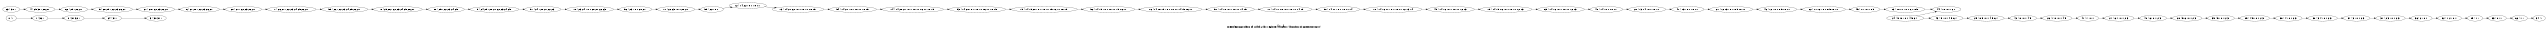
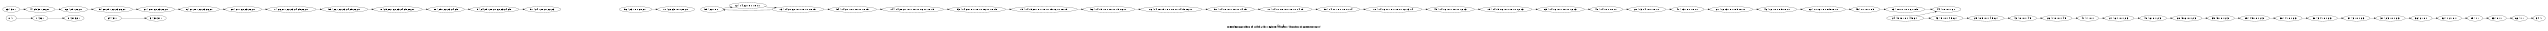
(590, 9) -> none
(697, 9) -> (749, 10)
(93, 18) -> none
